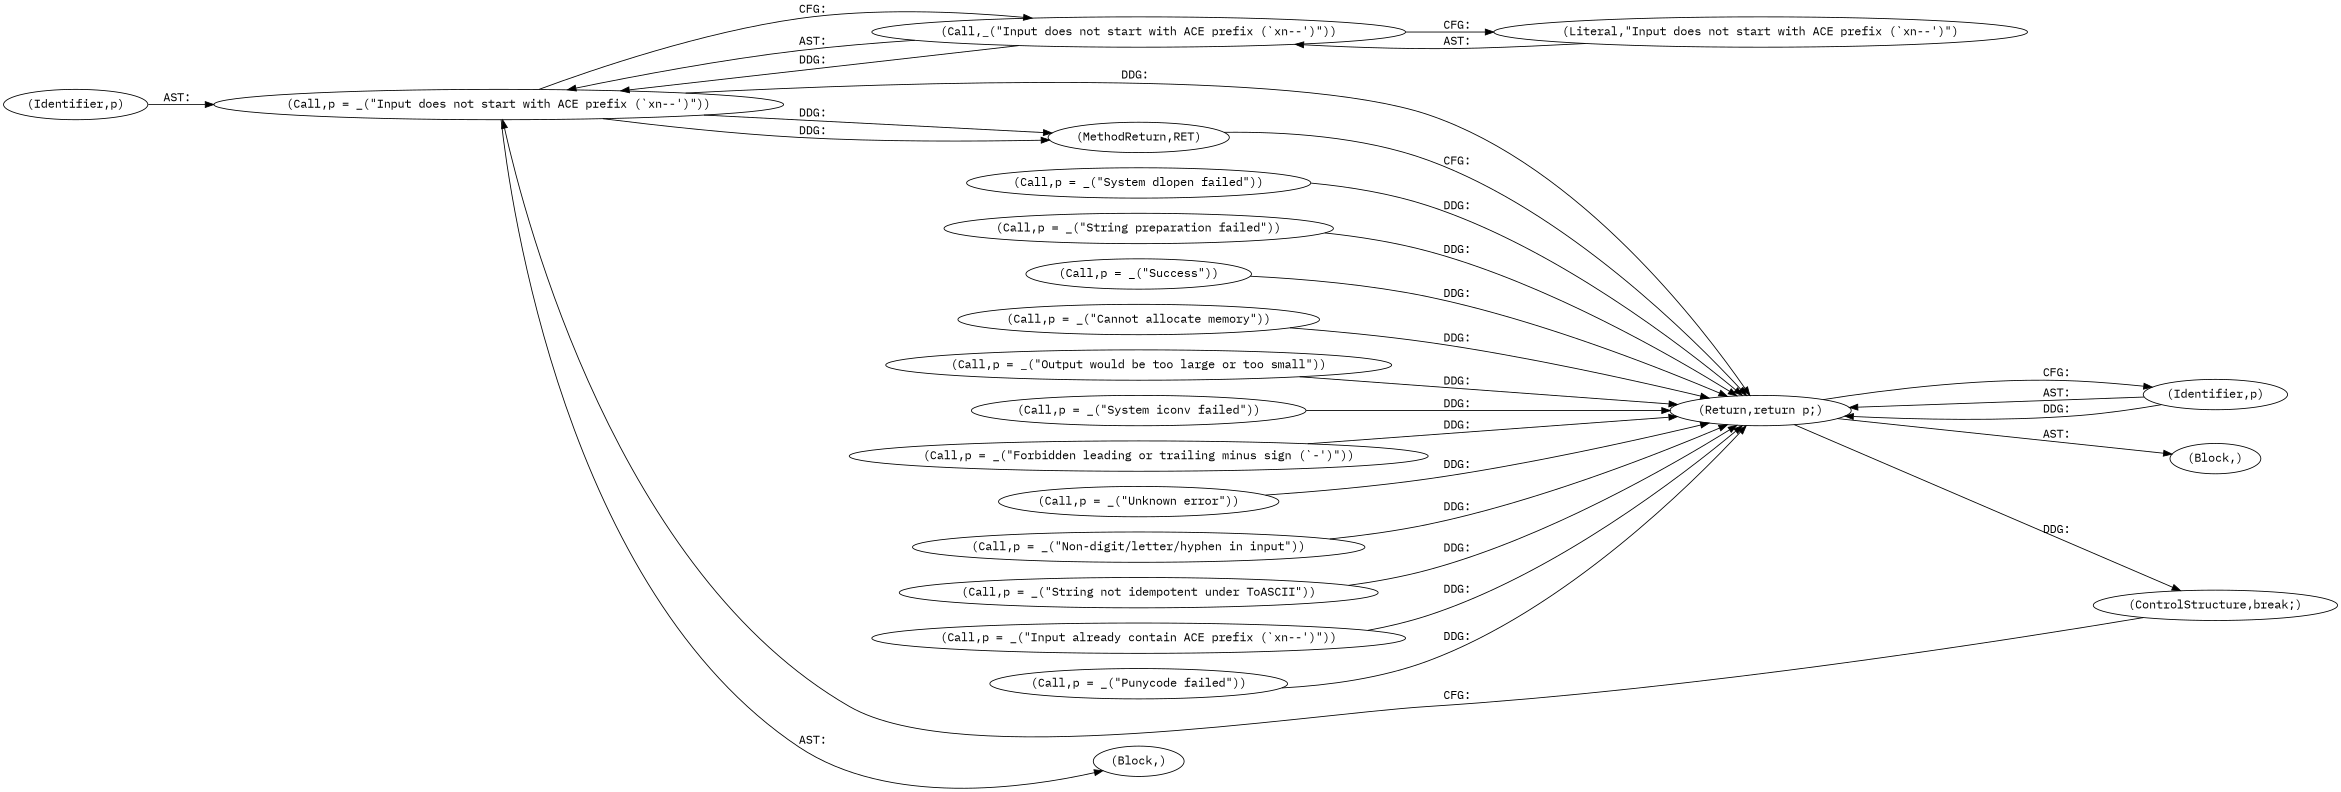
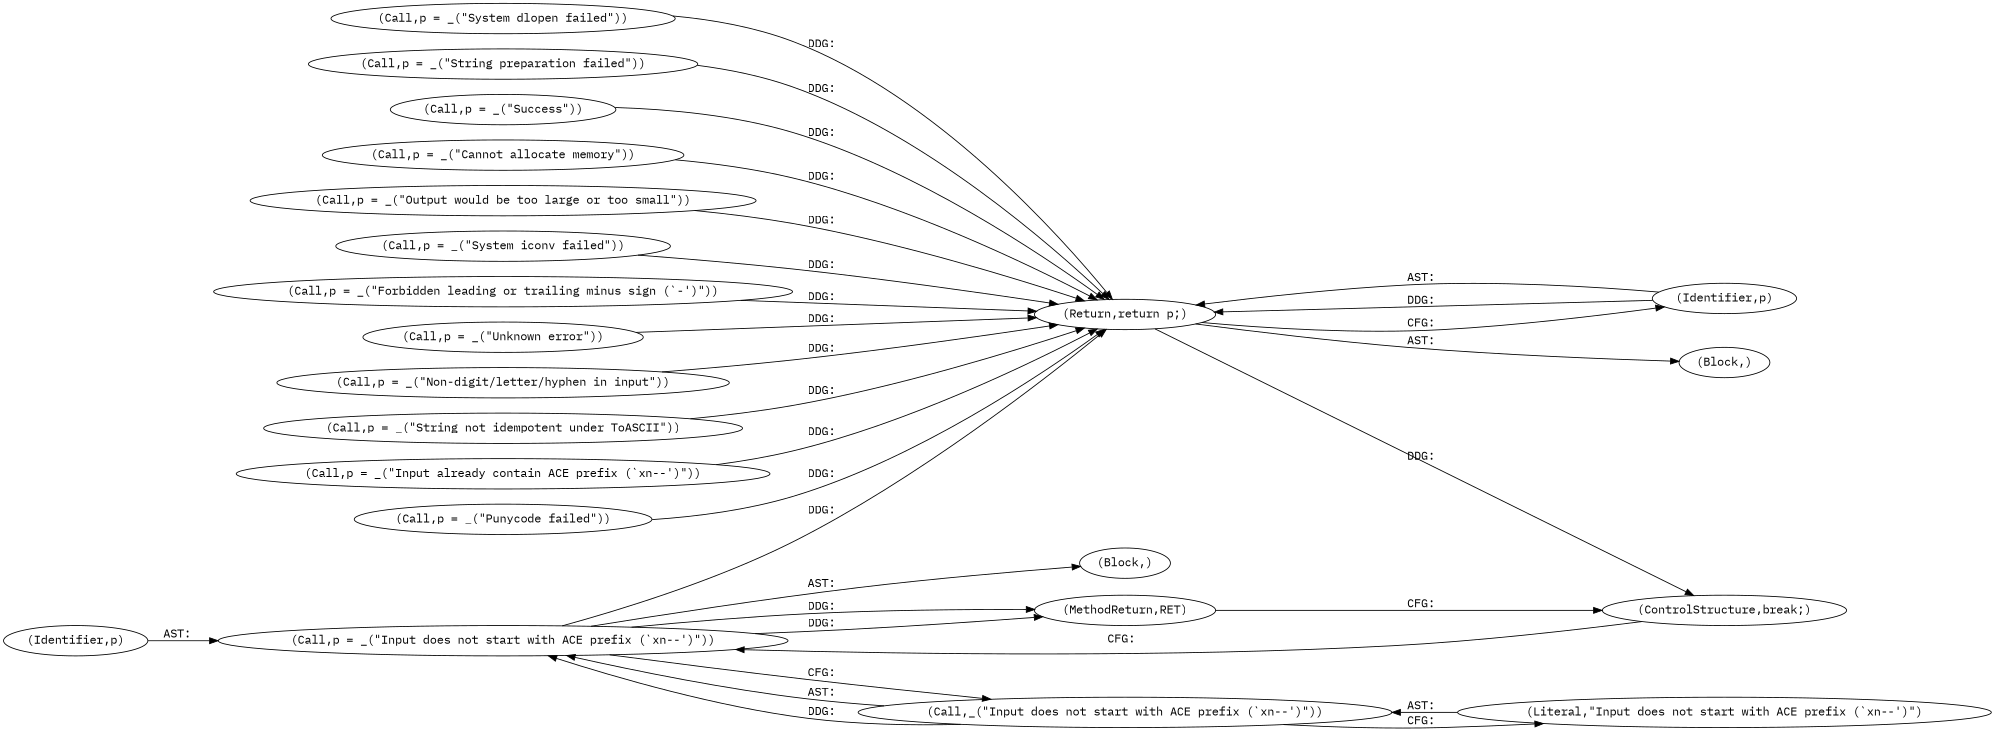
(1511, 200) -> (1405, 610)
